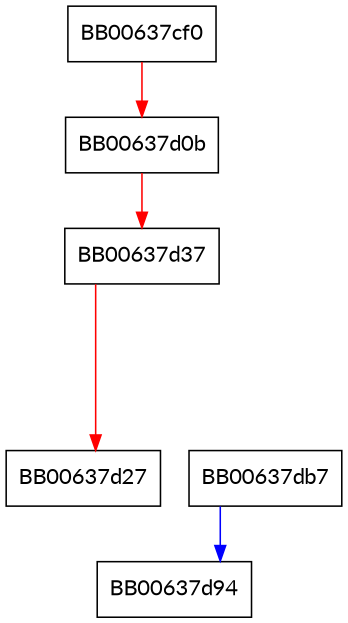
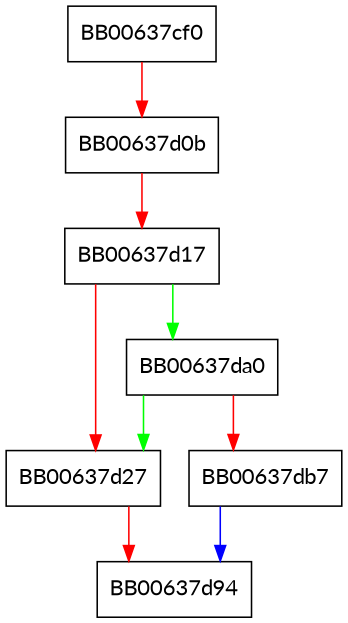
(142, 256) -> (142, 256)
none -> (202, 367)
none -> (129, 526)
